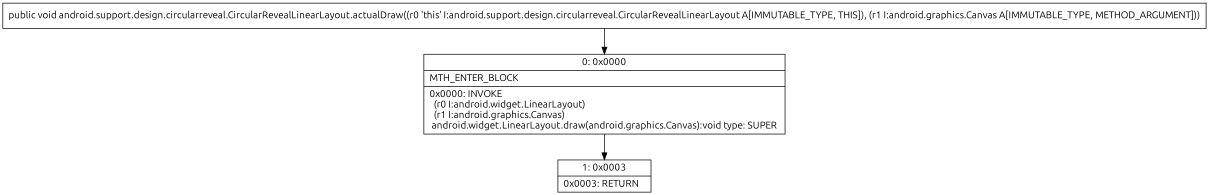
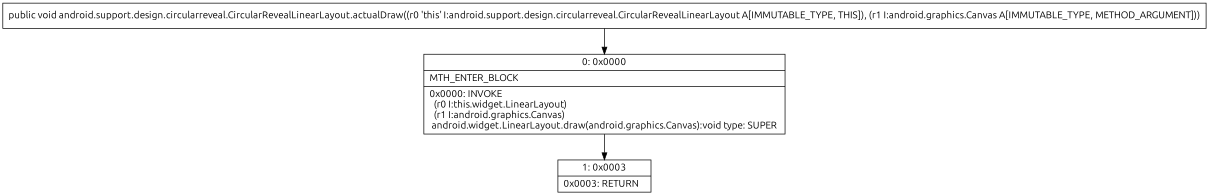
(507, 105) -> (498, 105)
